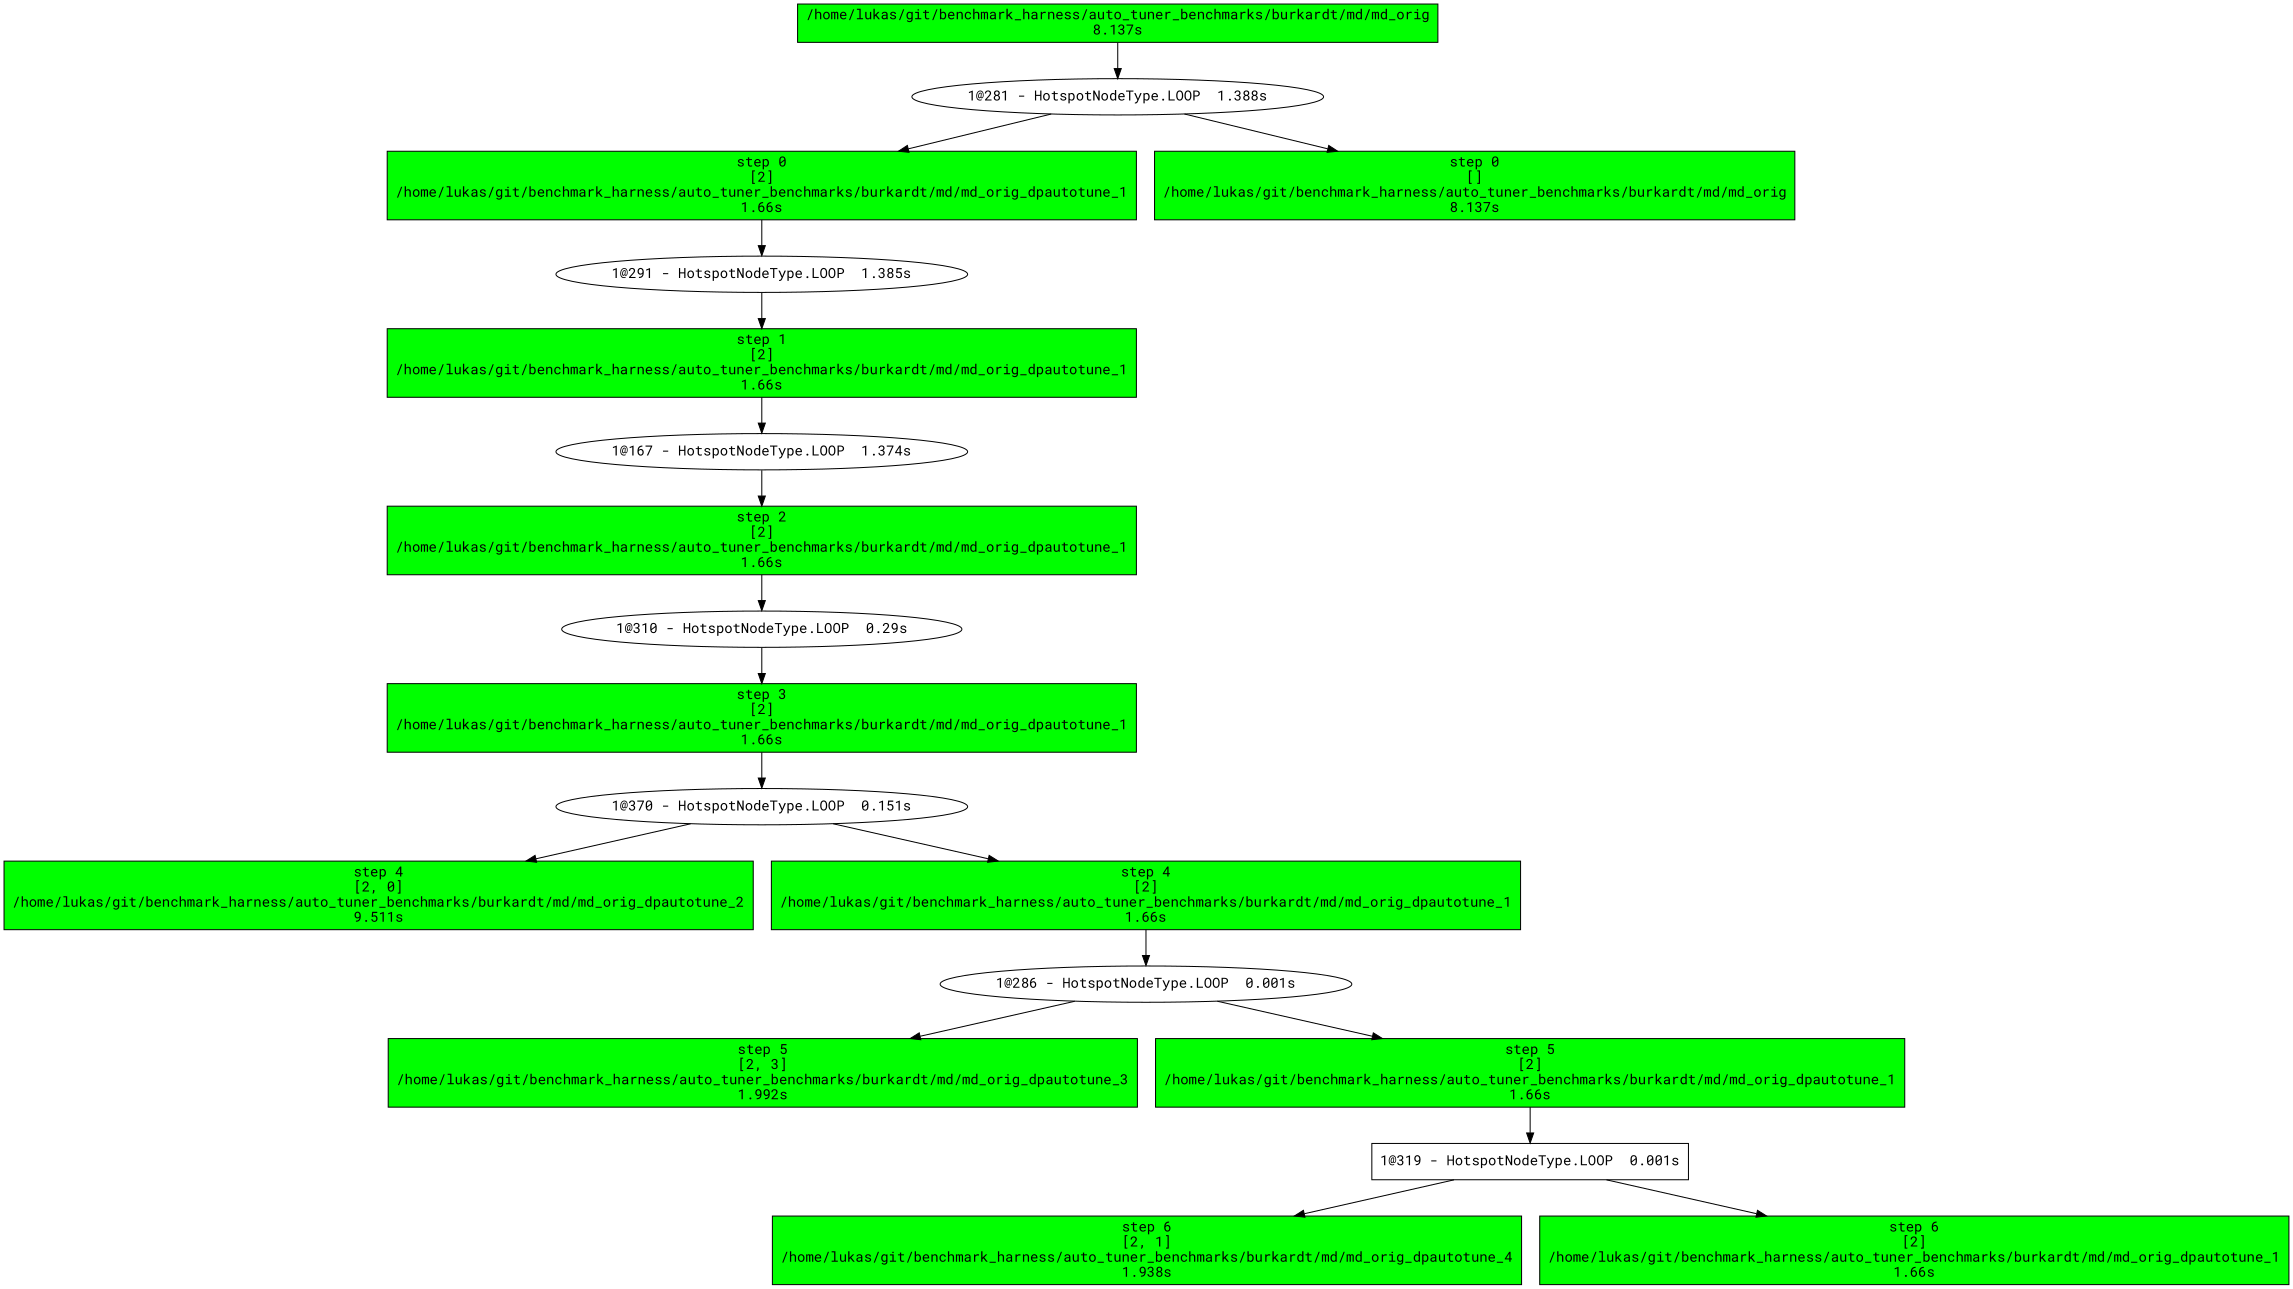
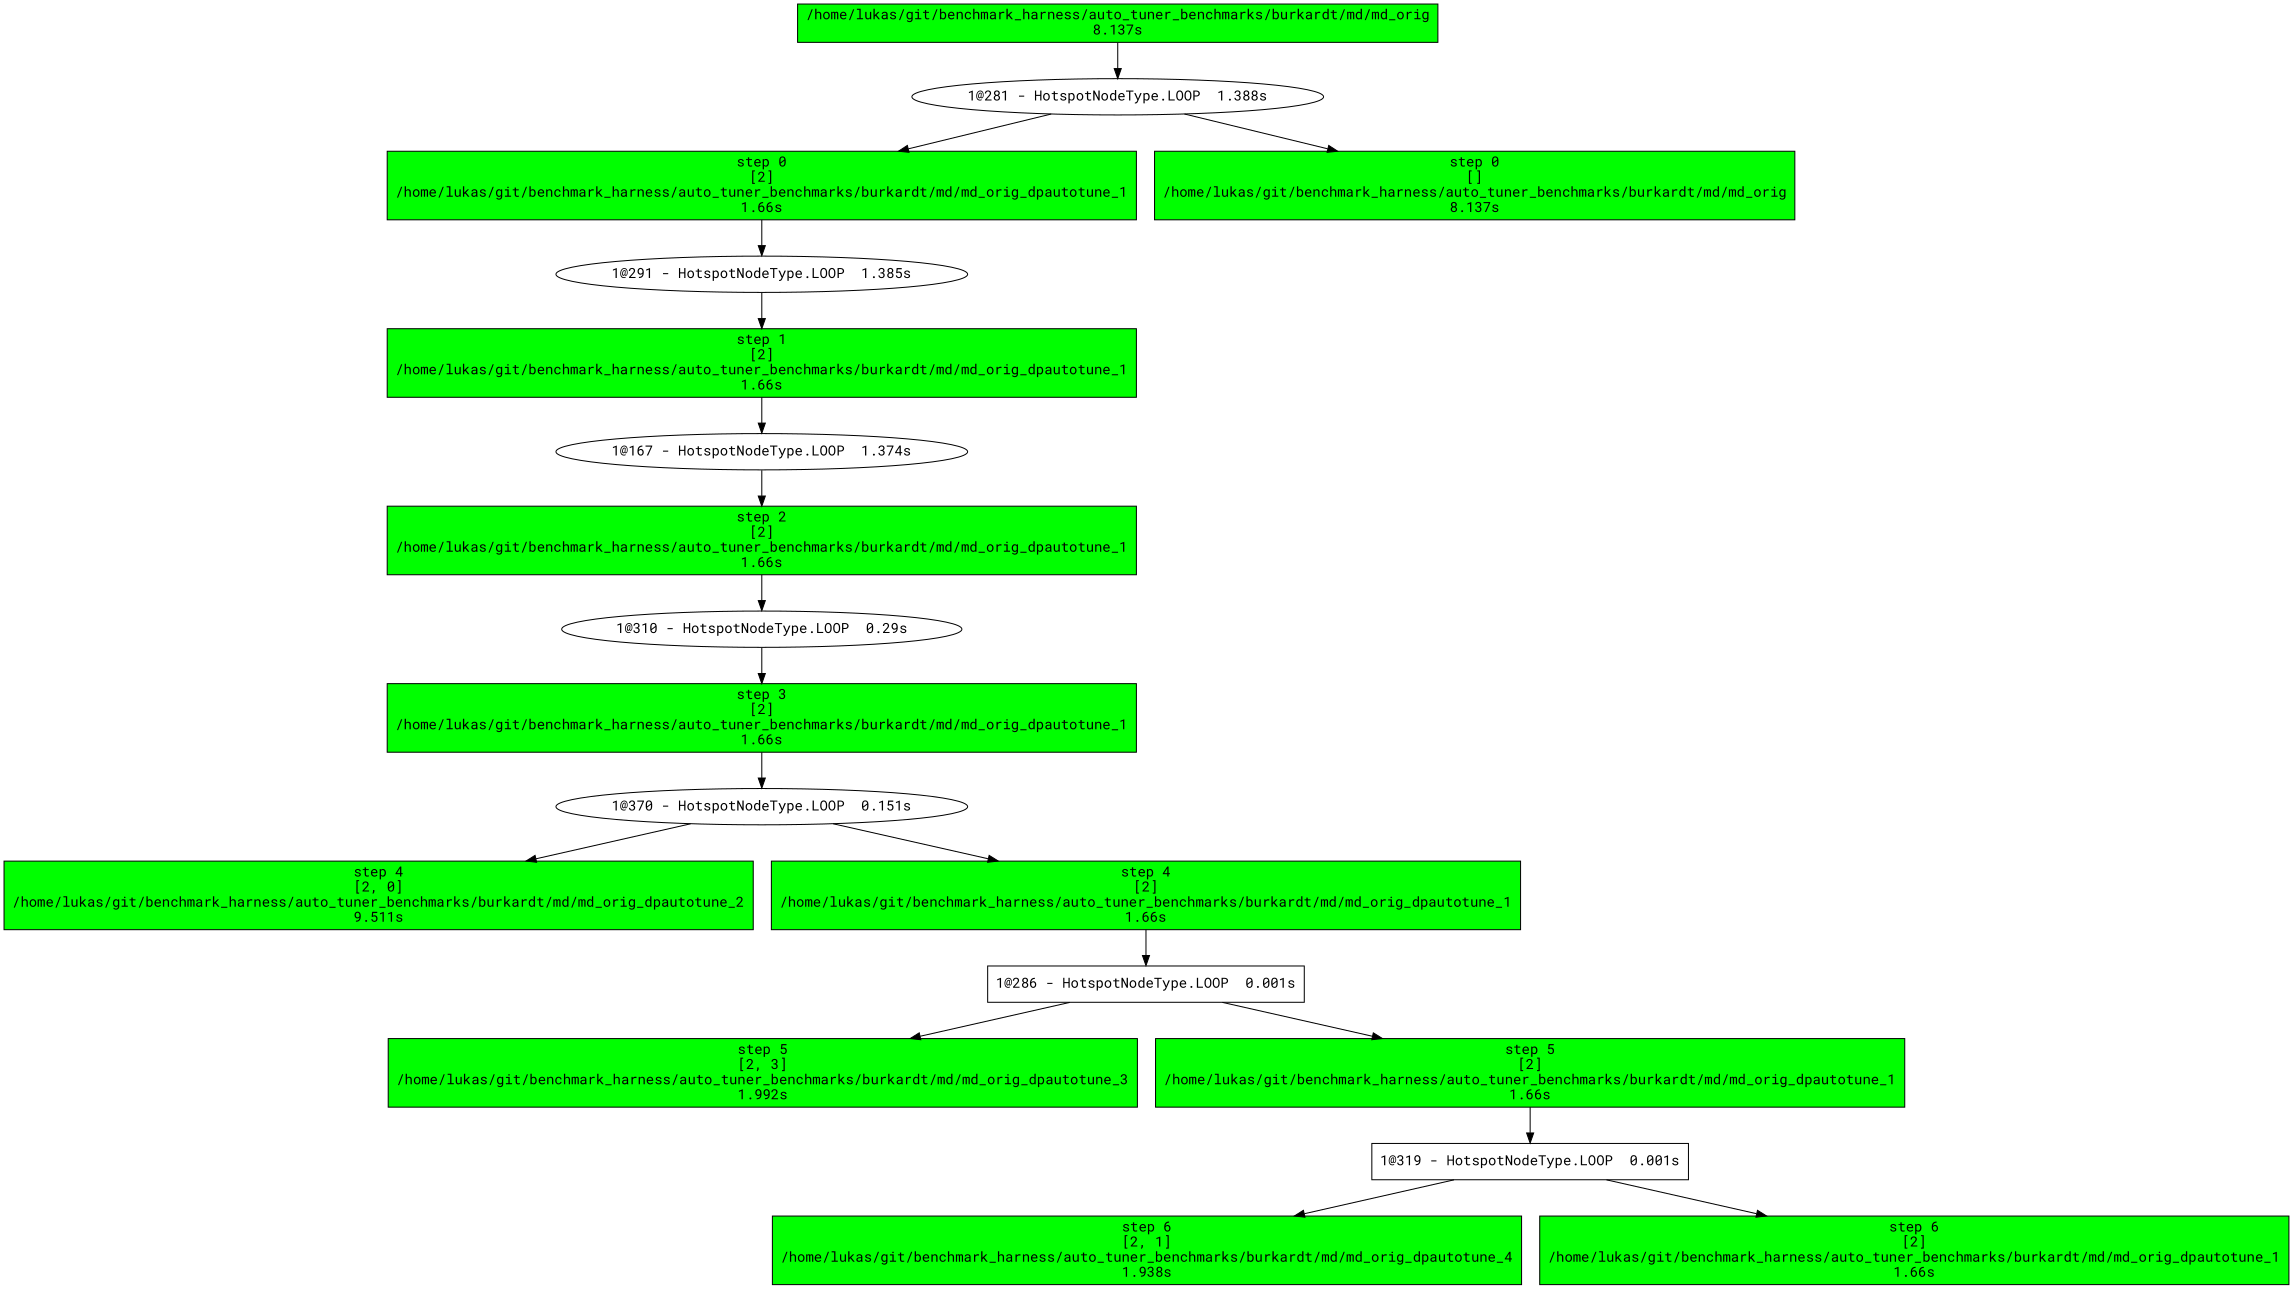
(1146, 984) -> (1146, 984)
